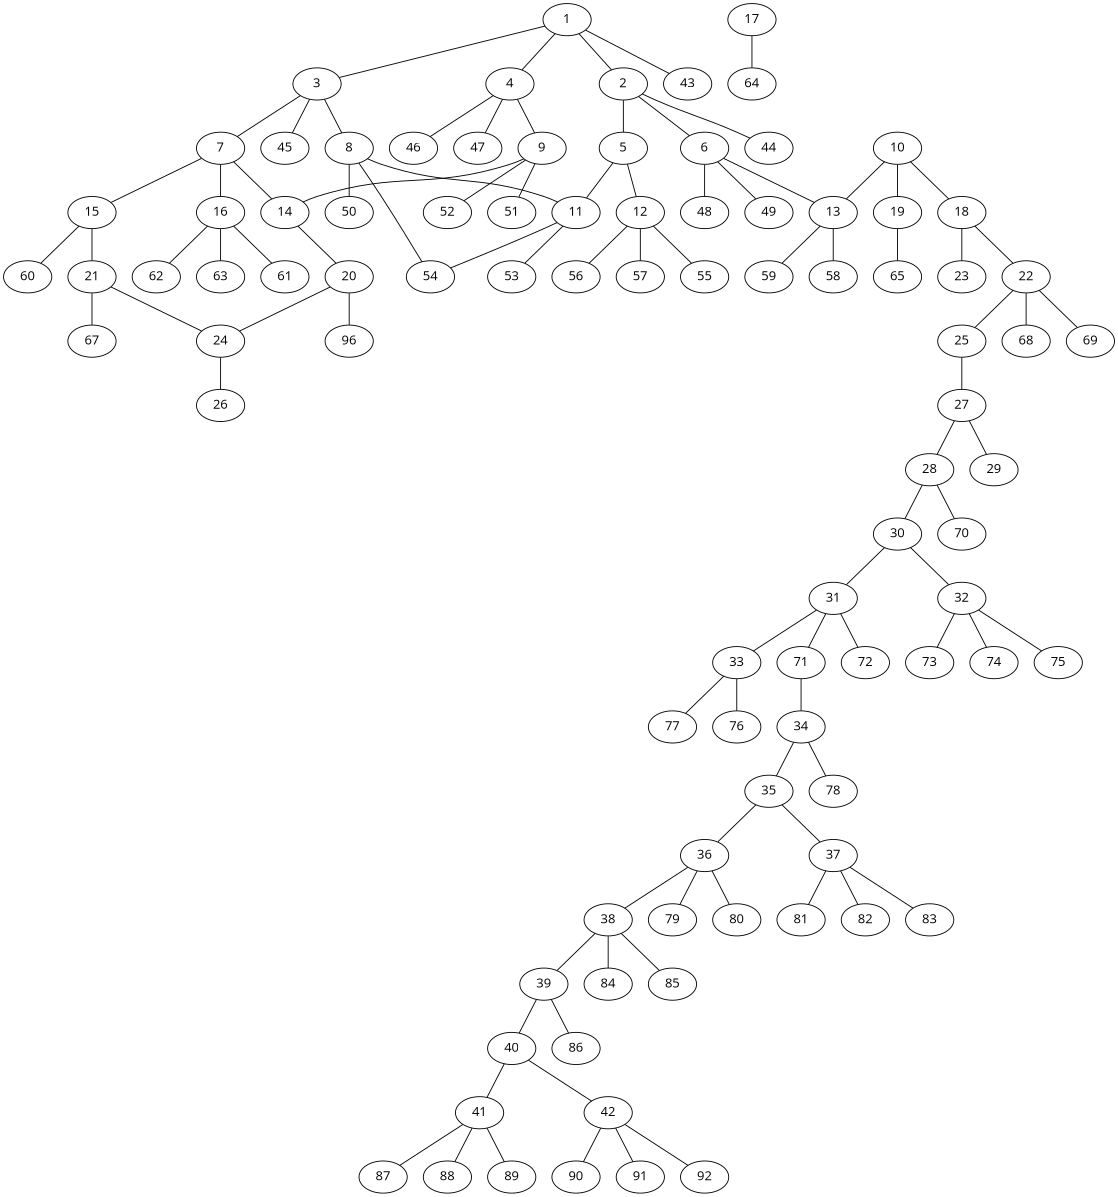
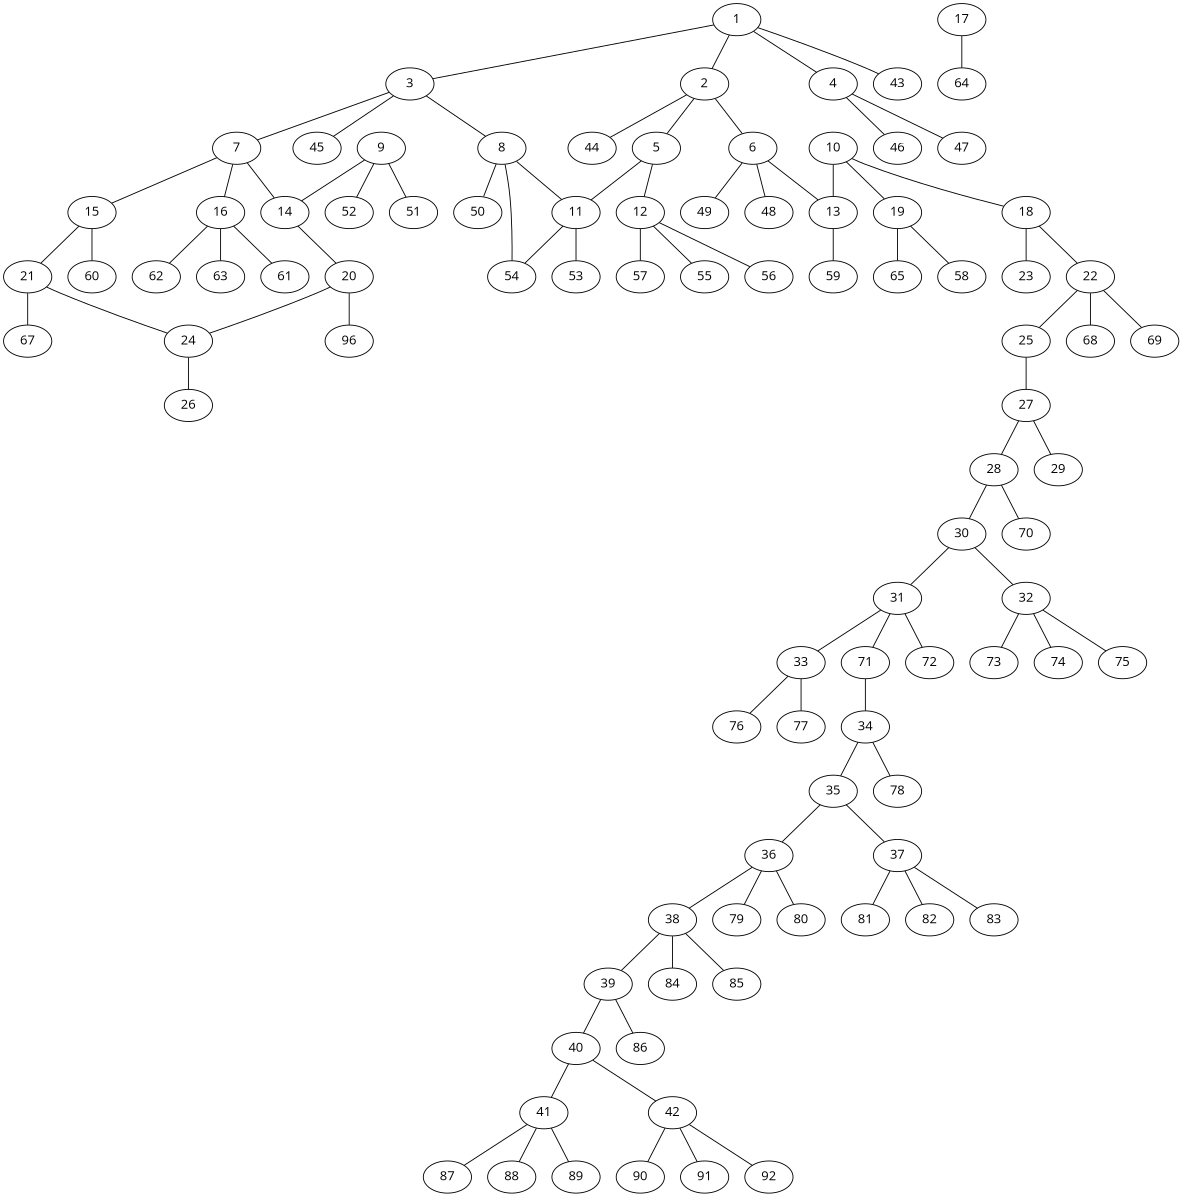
(526, 116) -> none
(833, 245) -> (930, 245)
